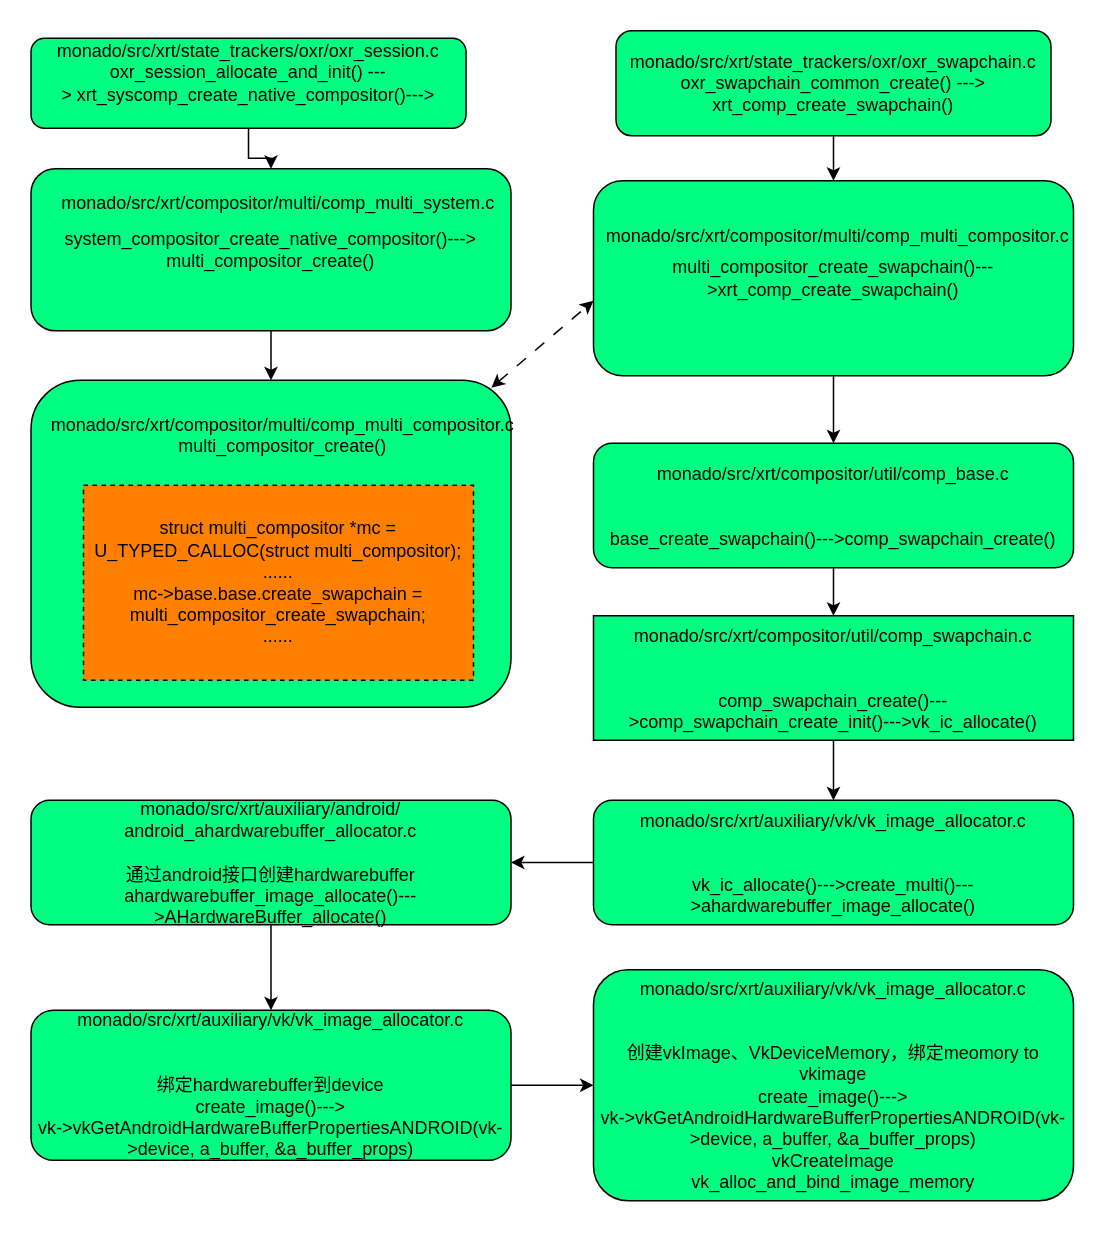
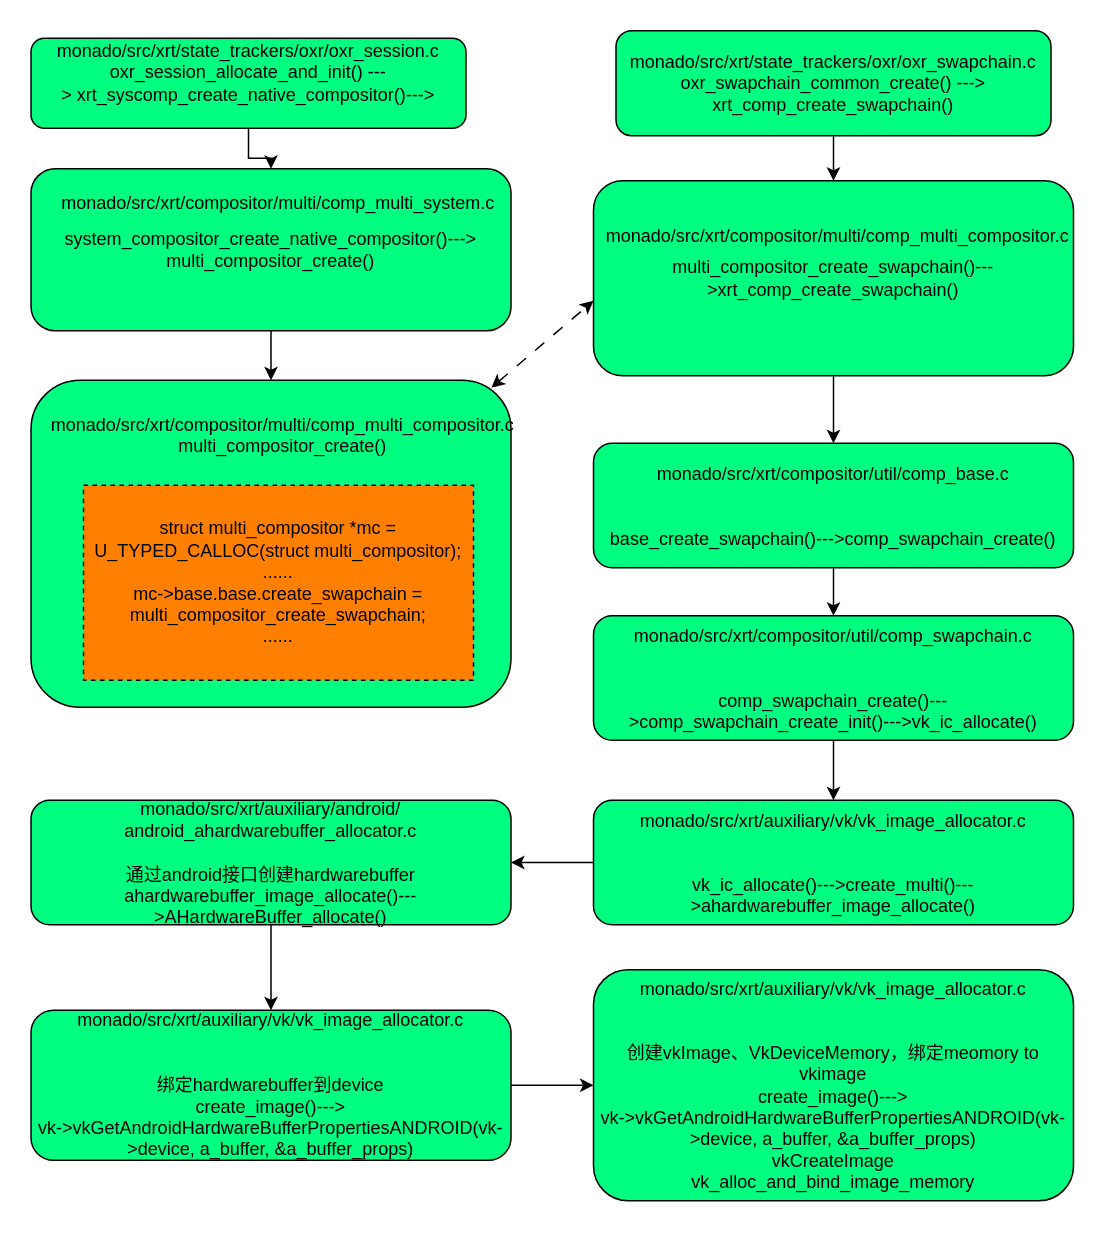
(833, 678) -> (833, 678)
